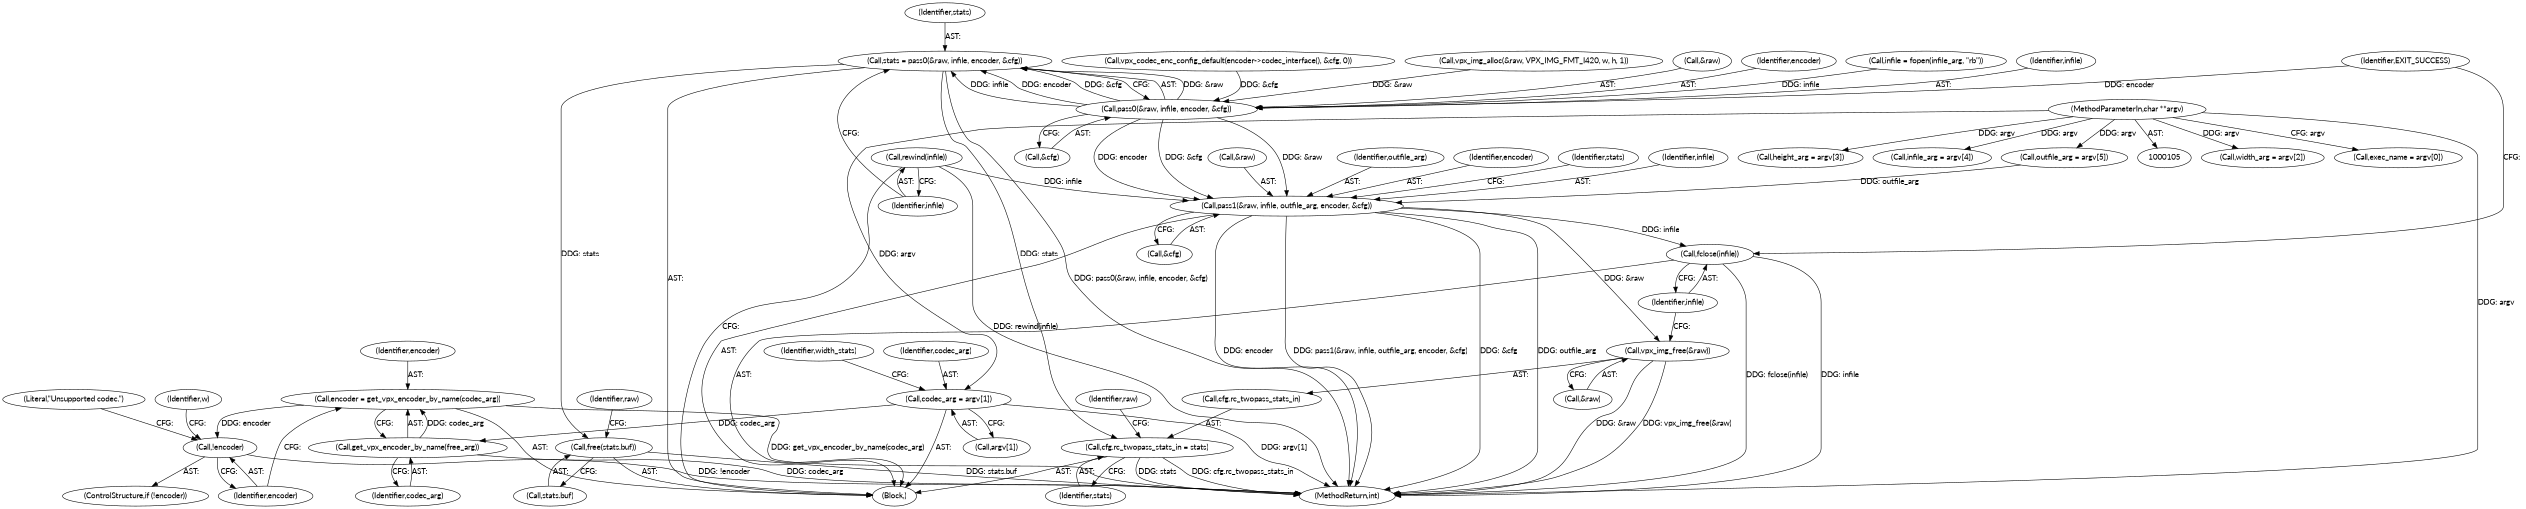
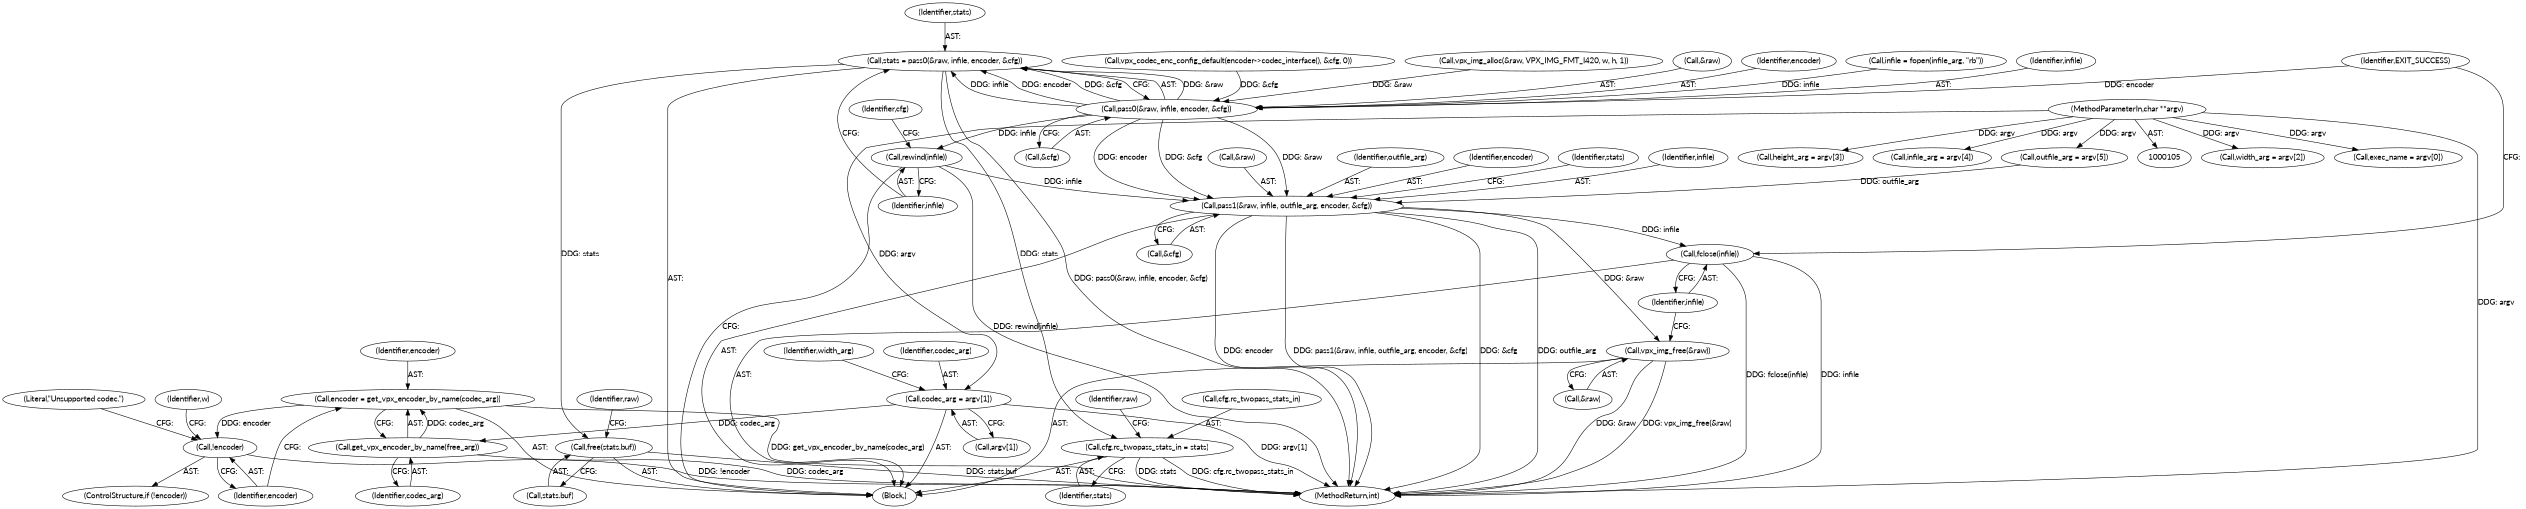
none -> (886, 109)
none -> (1031, 123)
(2308, 134) -> (2308, 134)
(819, 351) -> (819, 351)
(1468, 376) -> (1209, 370)
